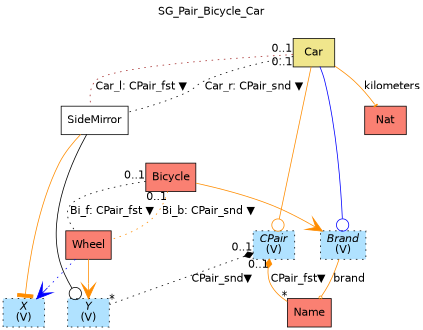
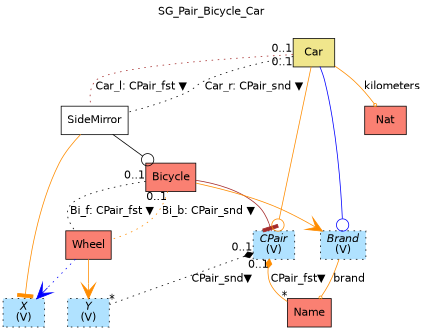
(357, 83) -> (357, 83)
none -> (257, 205)
(59, 210) -> (128, 145)
